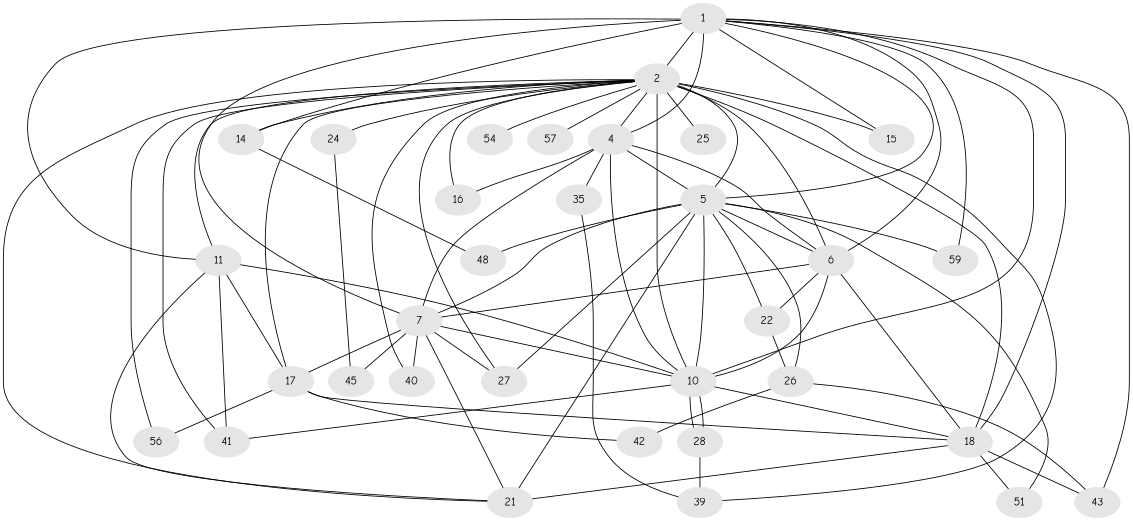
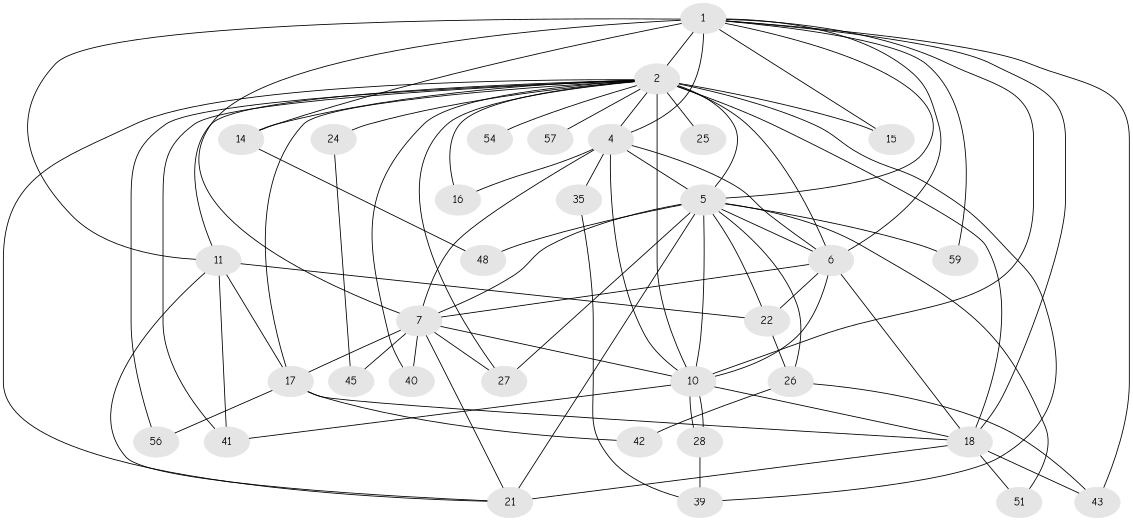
(438, 303) -> (505, 292)
